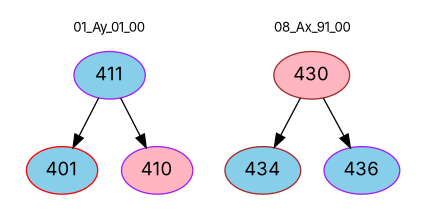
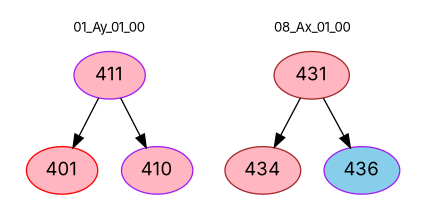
(312, 28) -> (312, 28)
(110, 75) -> (110, 75)
(312, 75) -> (312, 75)
(62, 170) -> (62, 170)
(263, 170) -> (263, 170)
